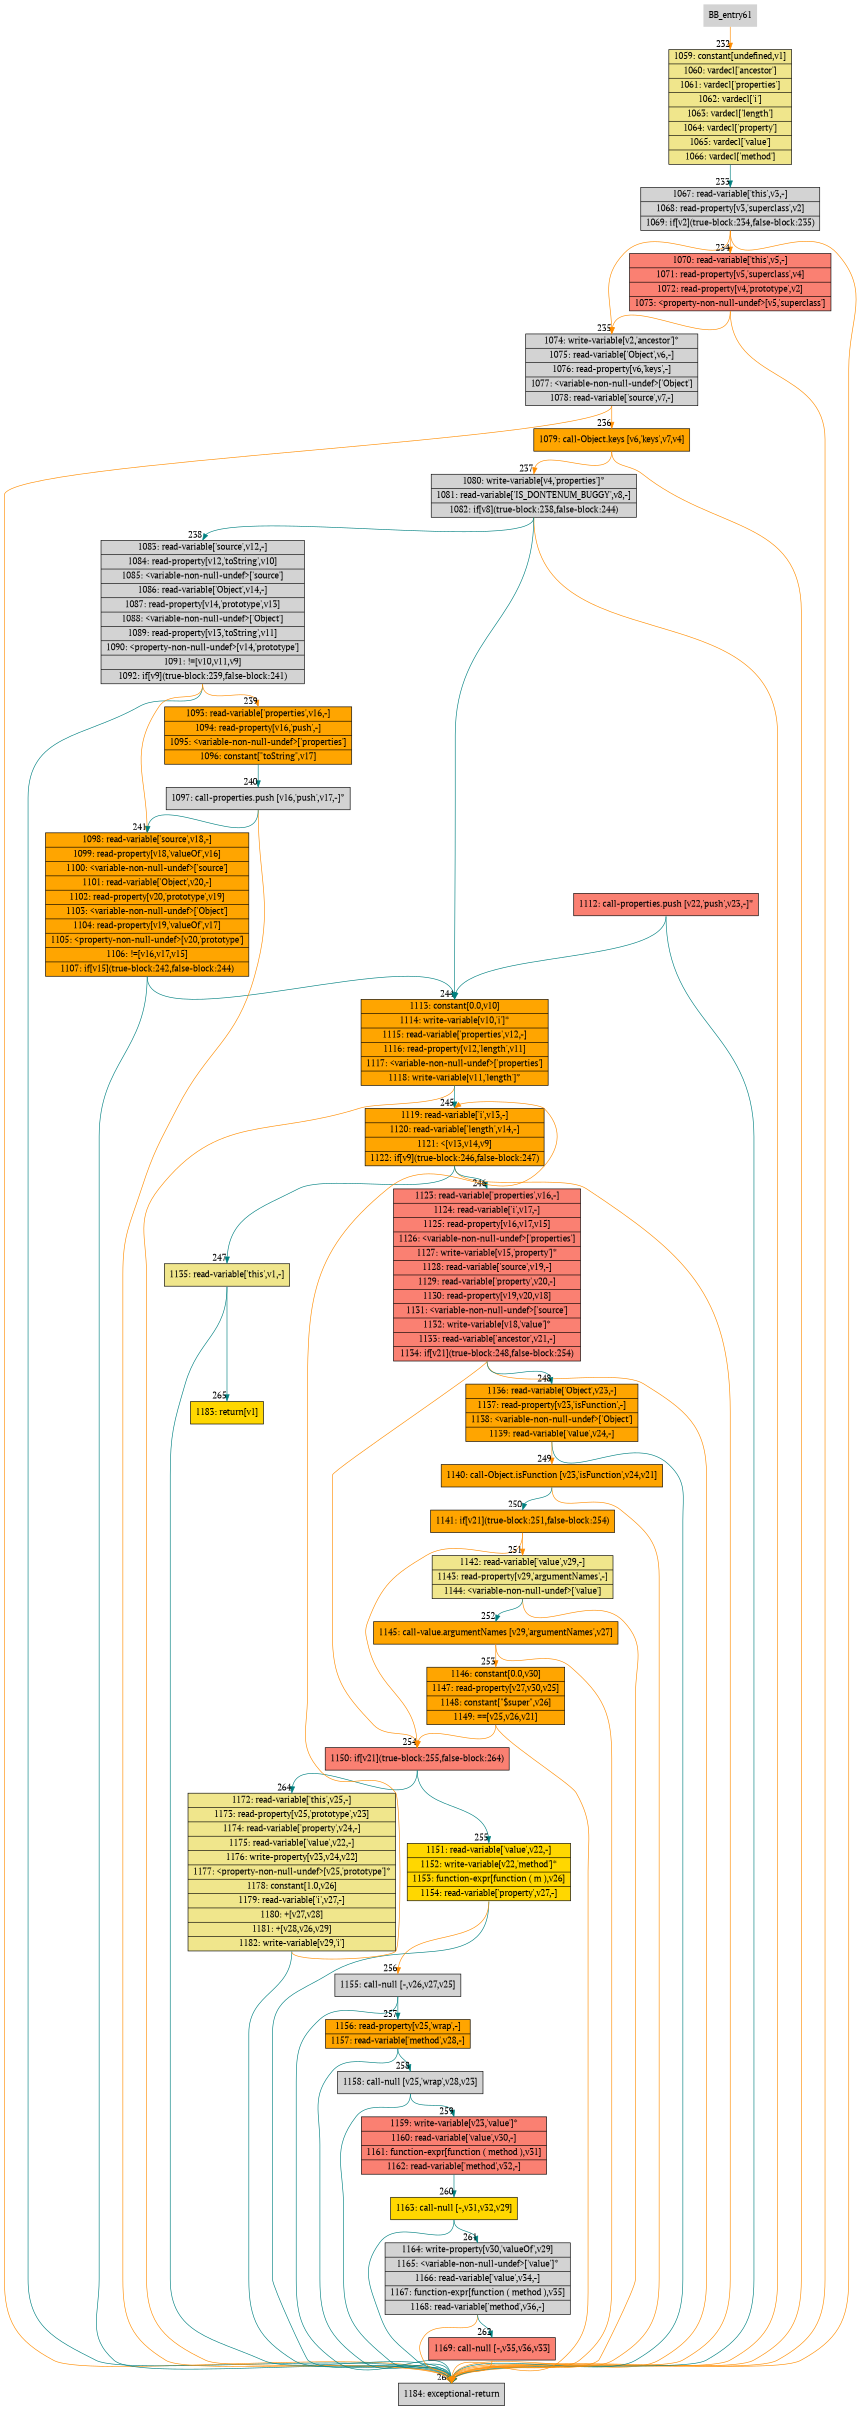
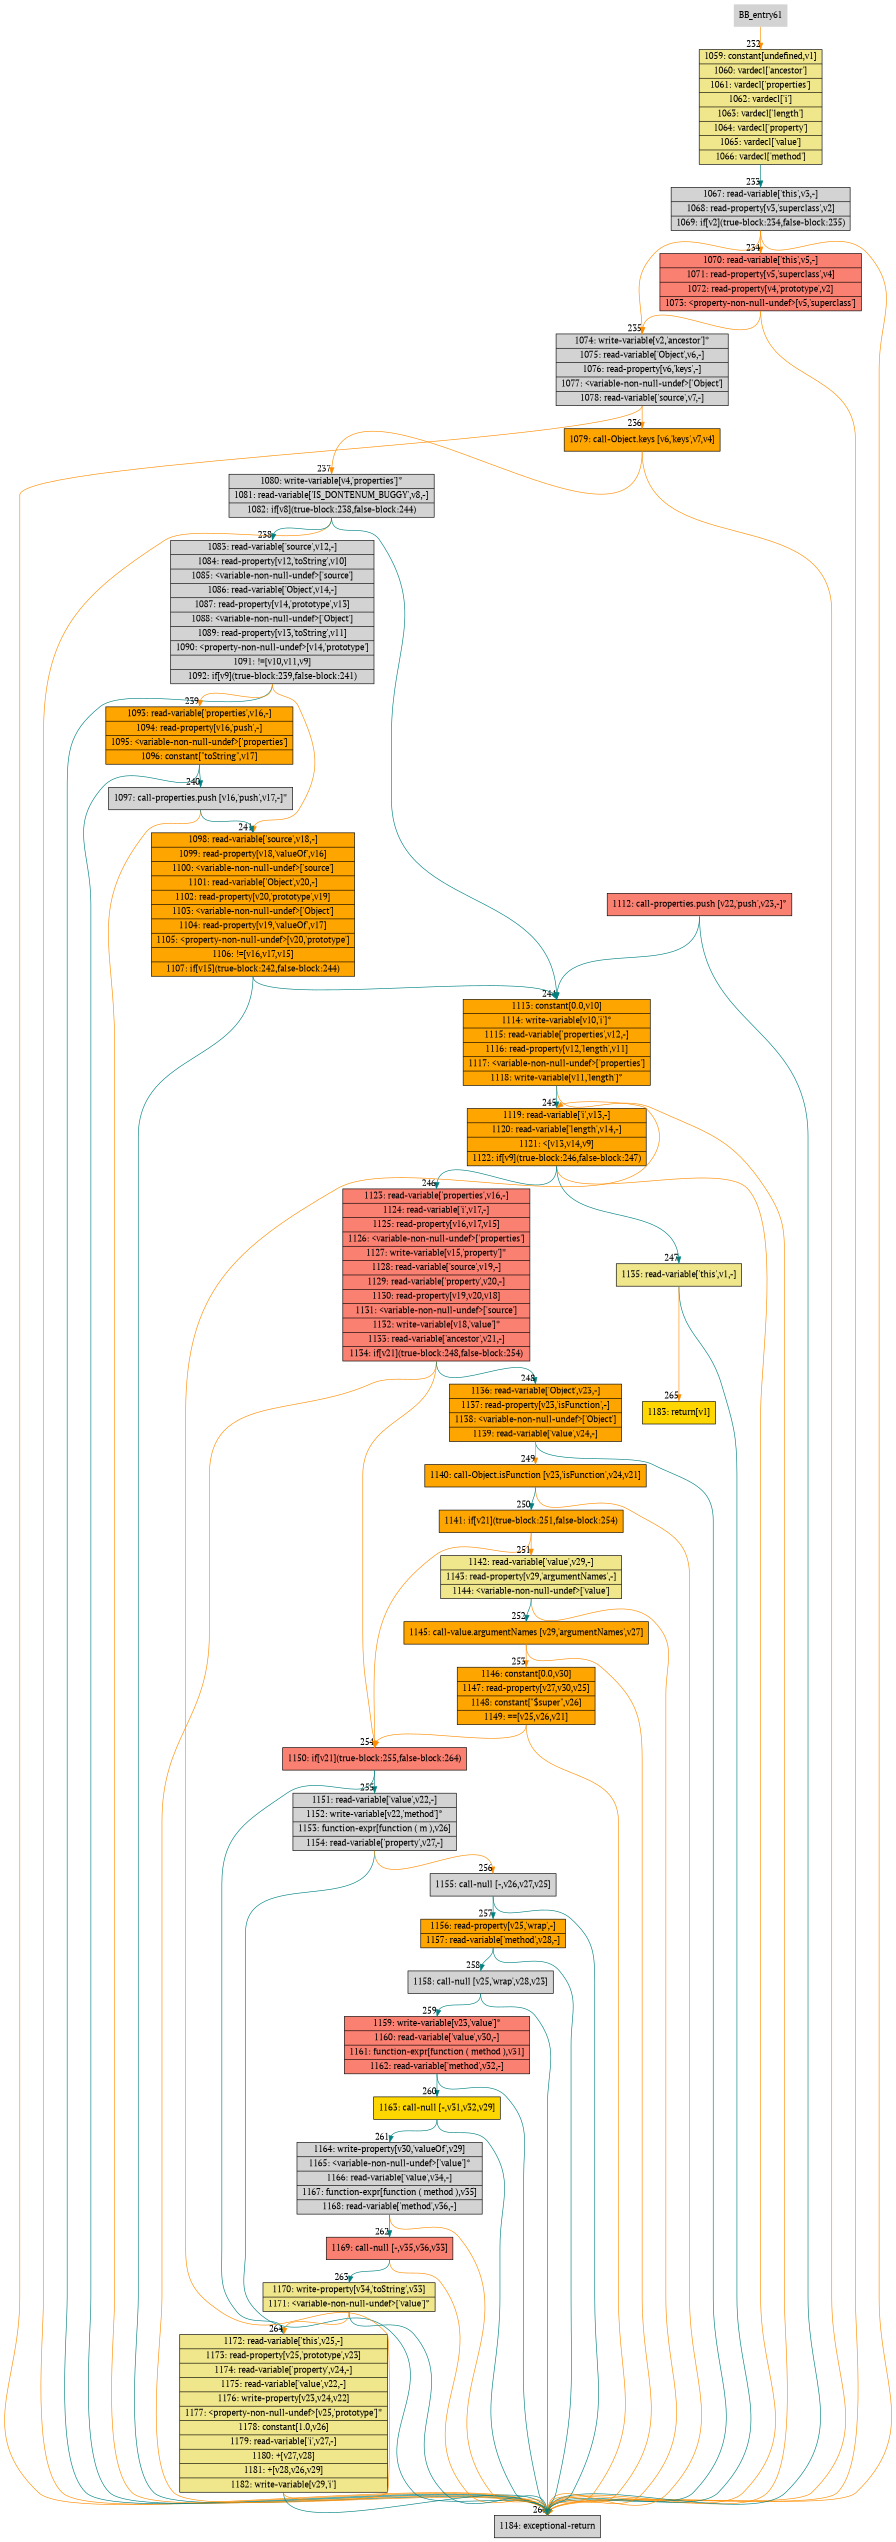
(227, 1341) -> (679, 1341)
none -> (91, 1803)
(489, 1872) -> (375, 1822)
none -> (524, 2261)
none -> (349, 2297)
